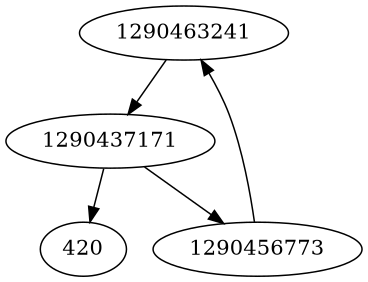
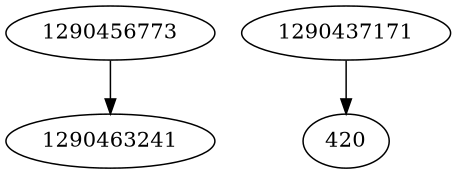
(152, 81) -> none
(178, 191) -> none
